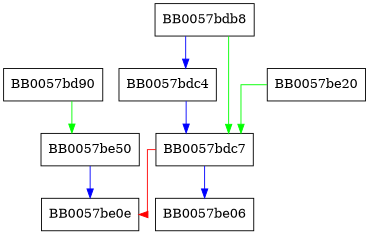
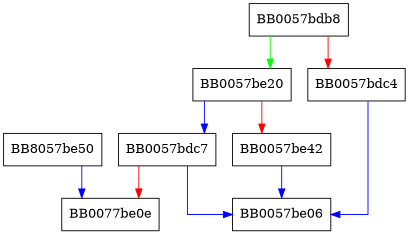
(186, 48) -> (328, 48)
(229, 80) -> (270, 48)
(53, 85) -> none
(241, 92) -> (204, 113)
(186, 113) -> (368, 172)
(90, 150) -> (53, 150)
none -> (282, 150)
(90, 215) -> (110, 215)
